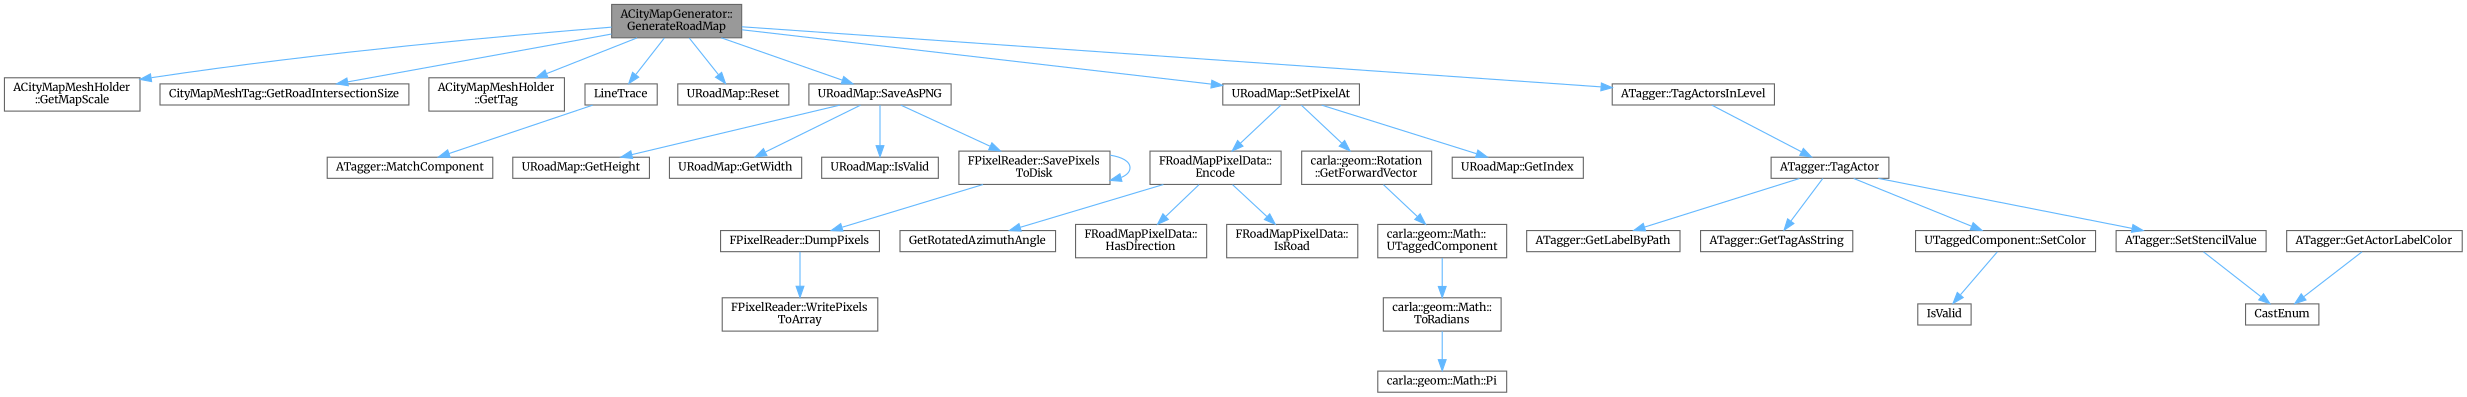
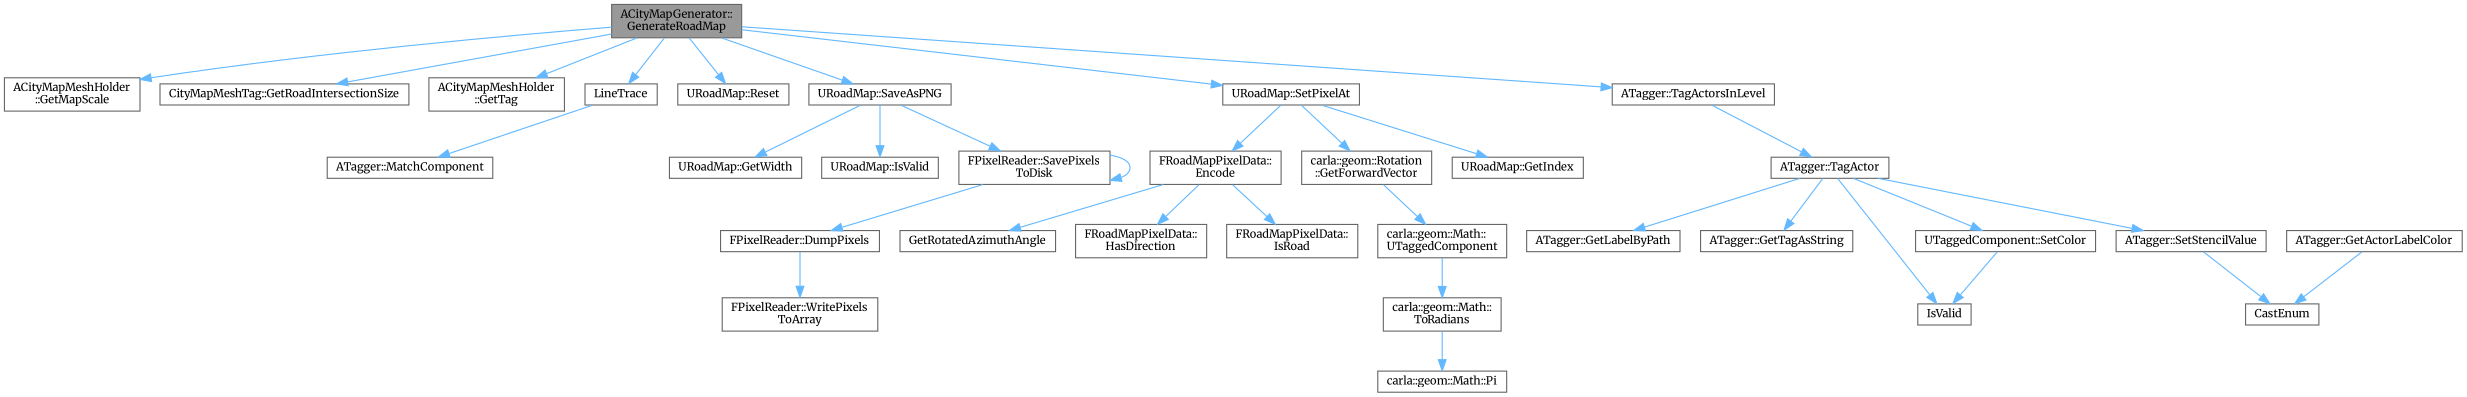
(581, 168) -> none
none -> (1884, 237)
